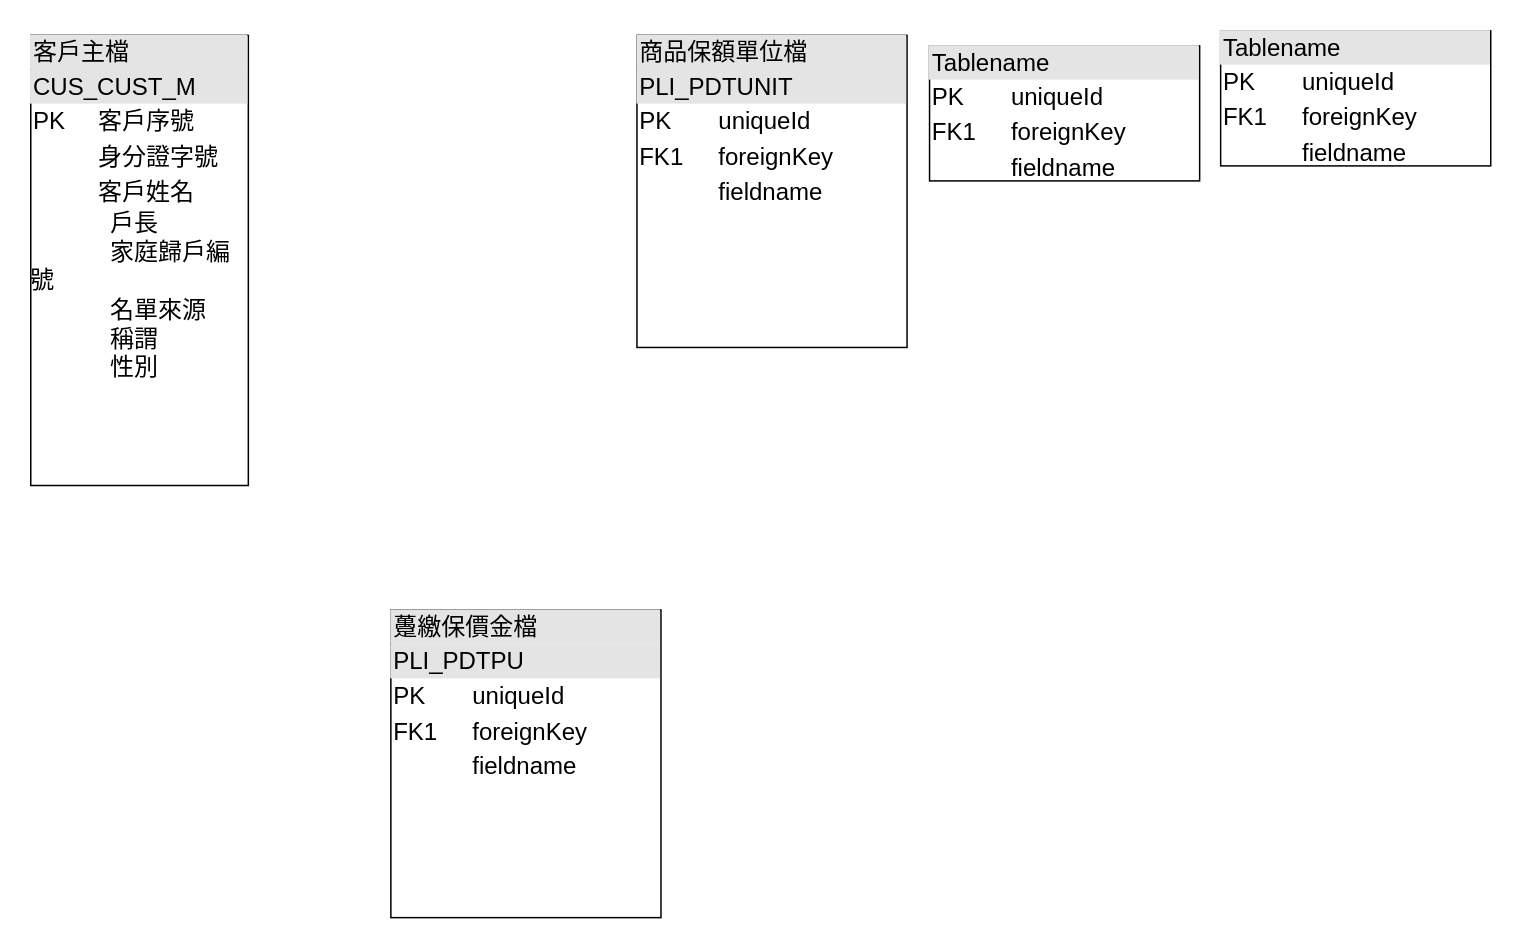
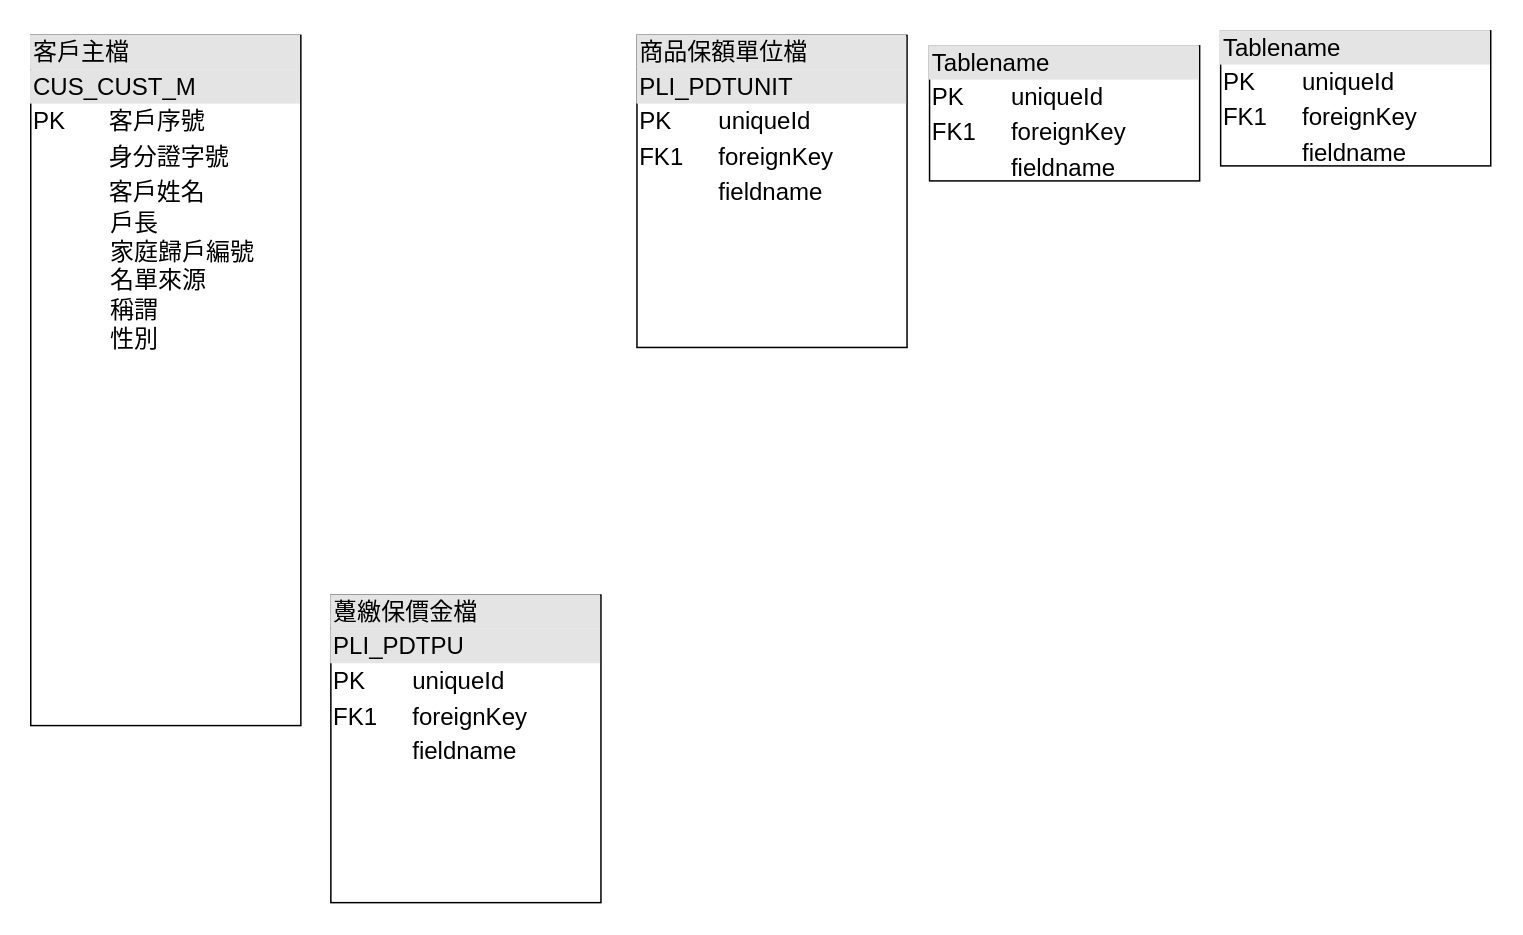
(140, 260) -> (166, 380)
(526, 764) -> (466, 749)
